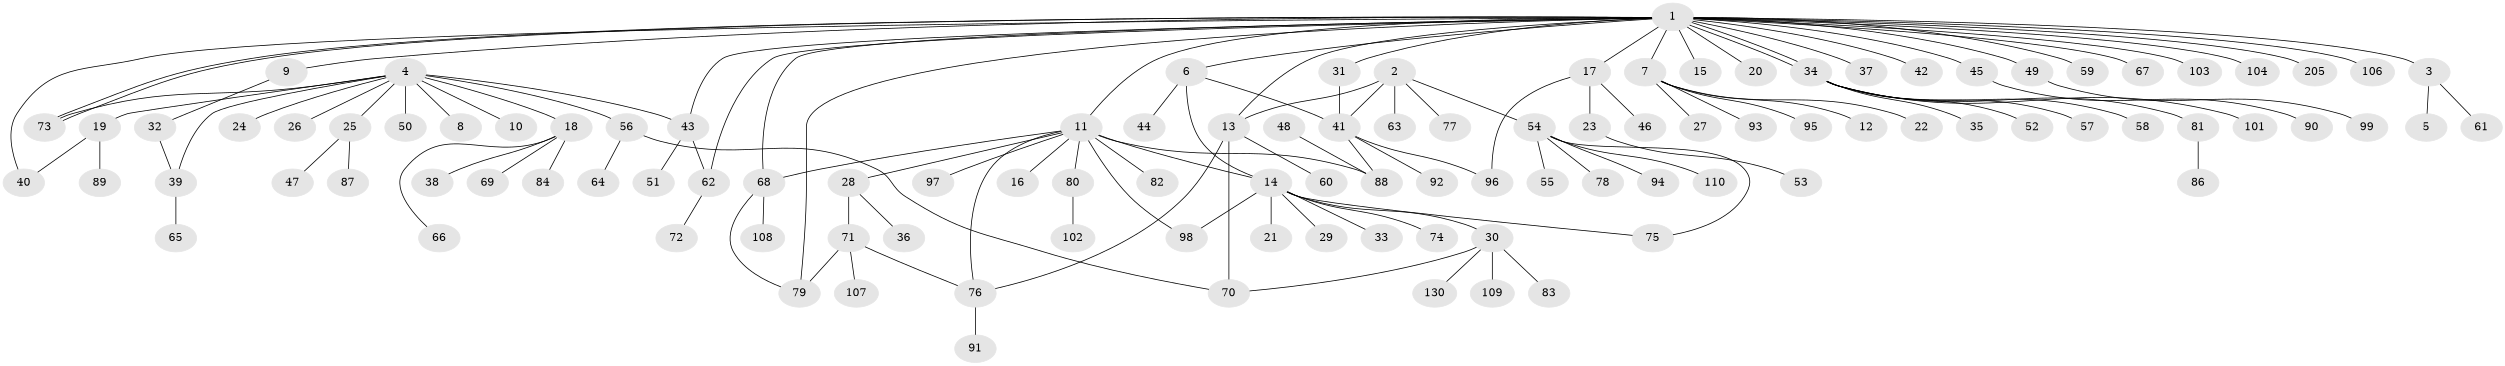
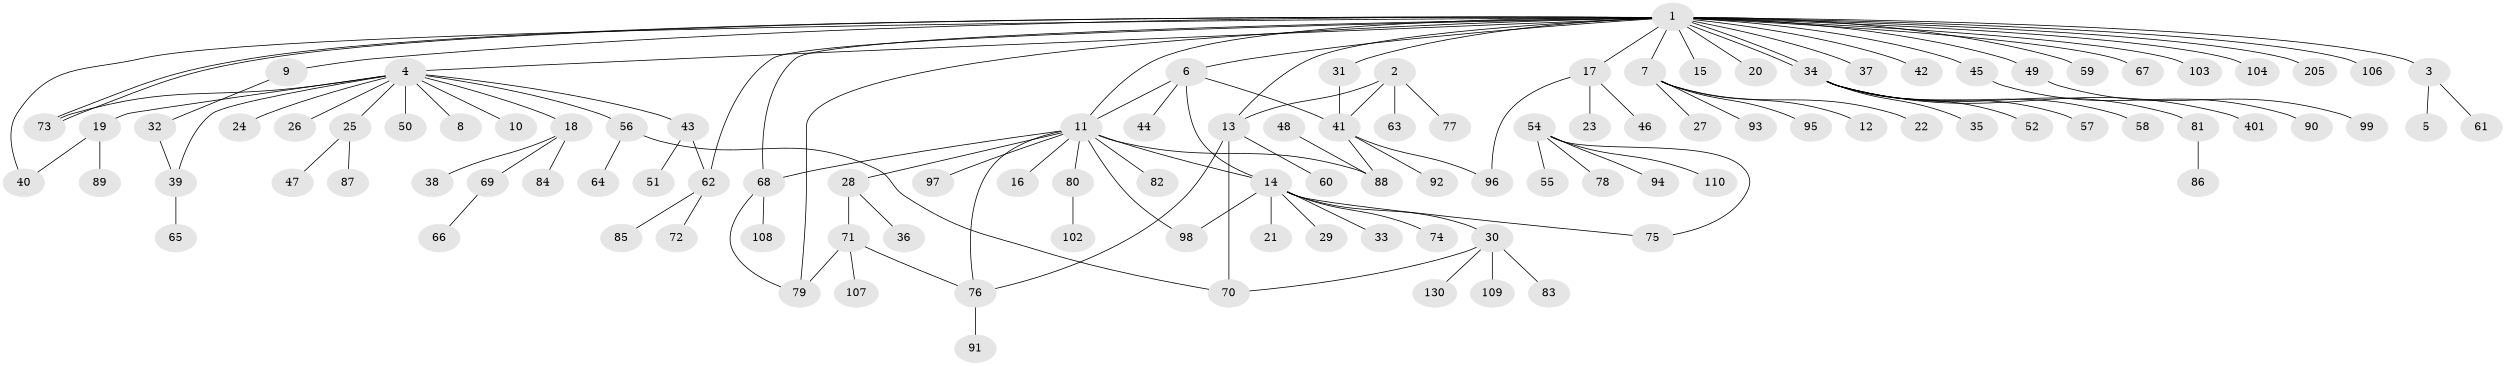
(1154, 29) -> (1039, 43)
none -> (1134, 100)
(1465, 100) -> none
(2255, 127) -> (2255, 127)
(443, 145) -> (464, 210)
(1801, 183) -> none
none -> (621, 238)
